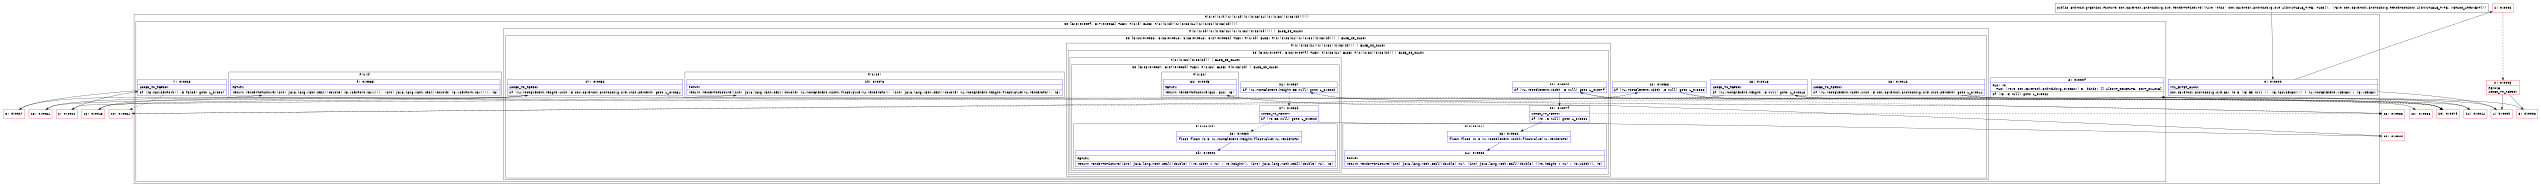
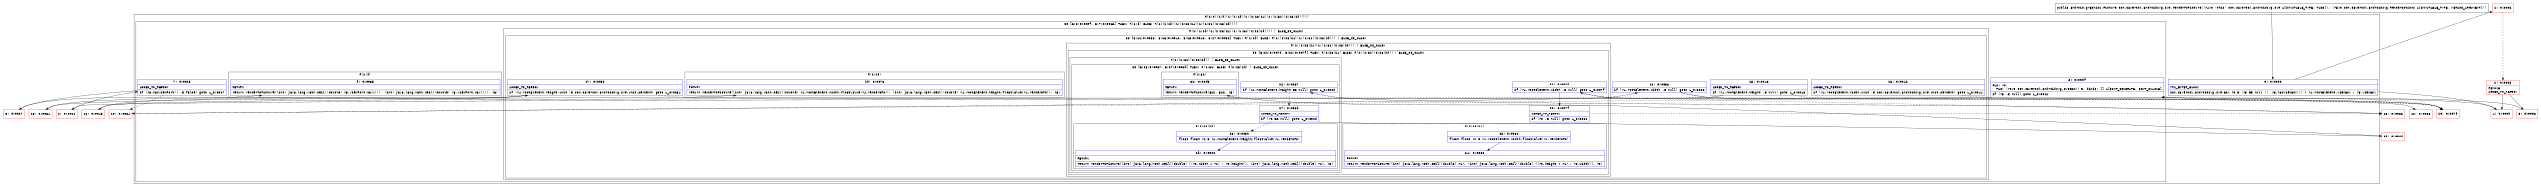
(2475, 114) -> none
(1532, 126) -> none
